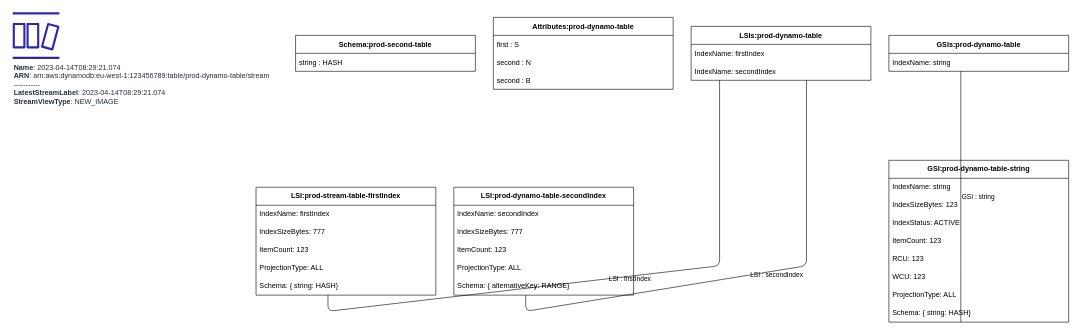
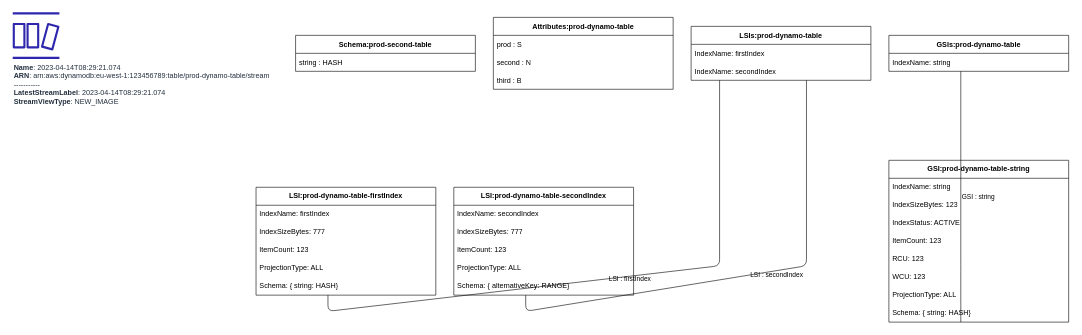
(512, 45) -> (510, 45)
(514, 81) -> (512, 81)
(346, 197) -> (346, 197)
